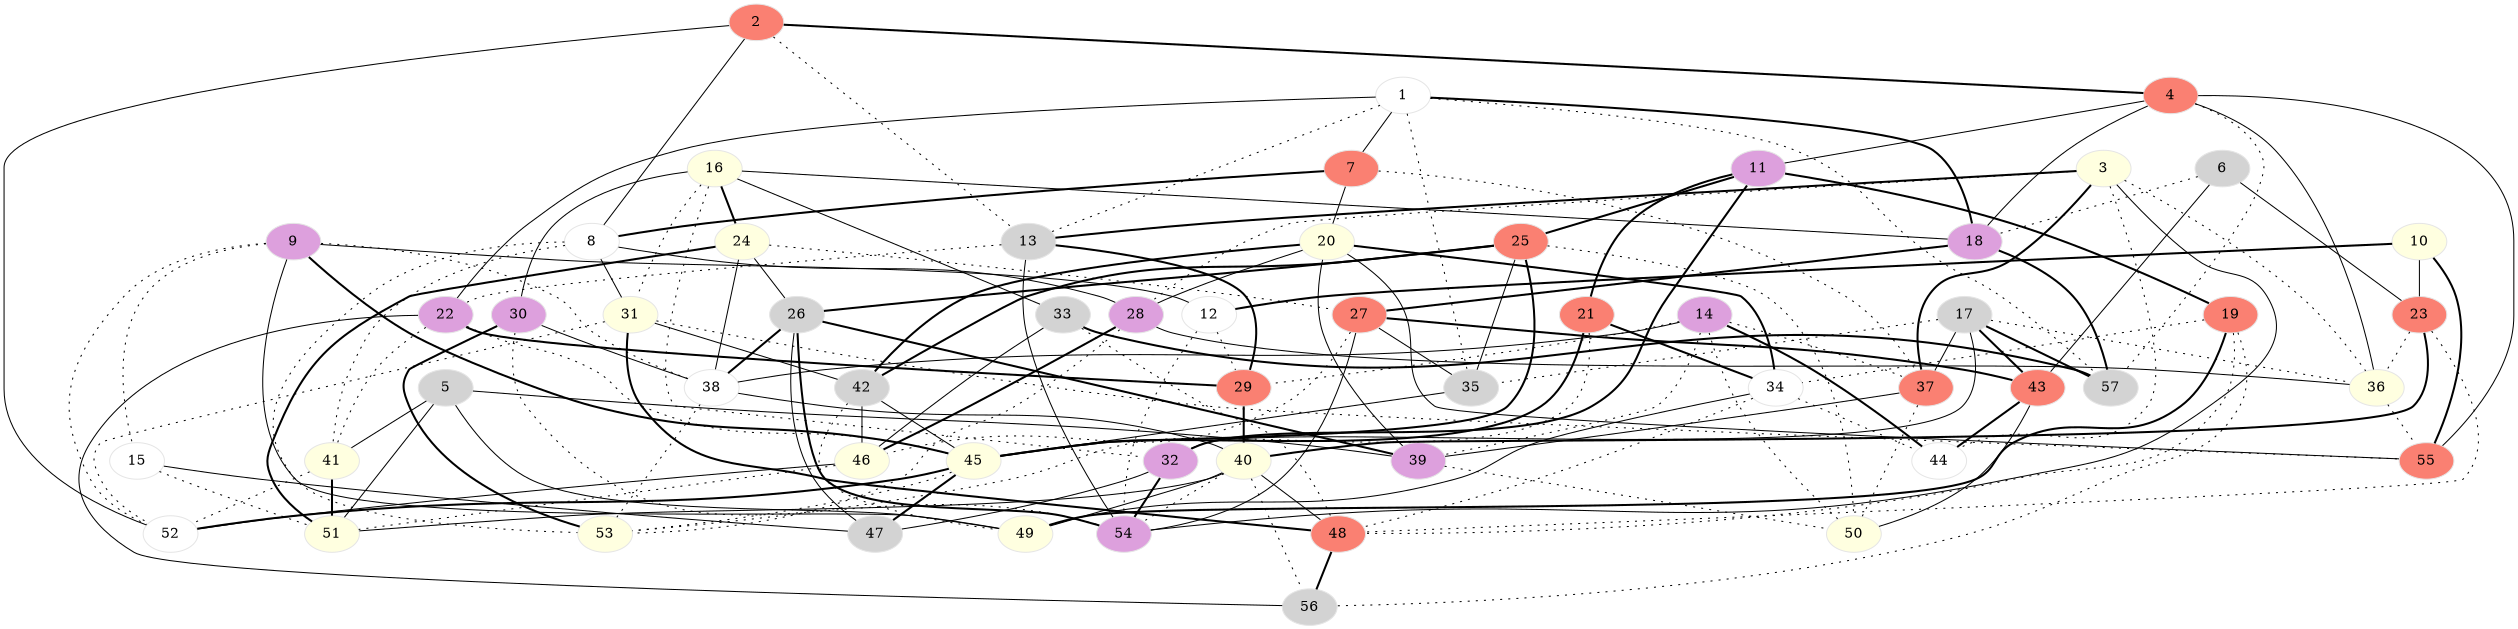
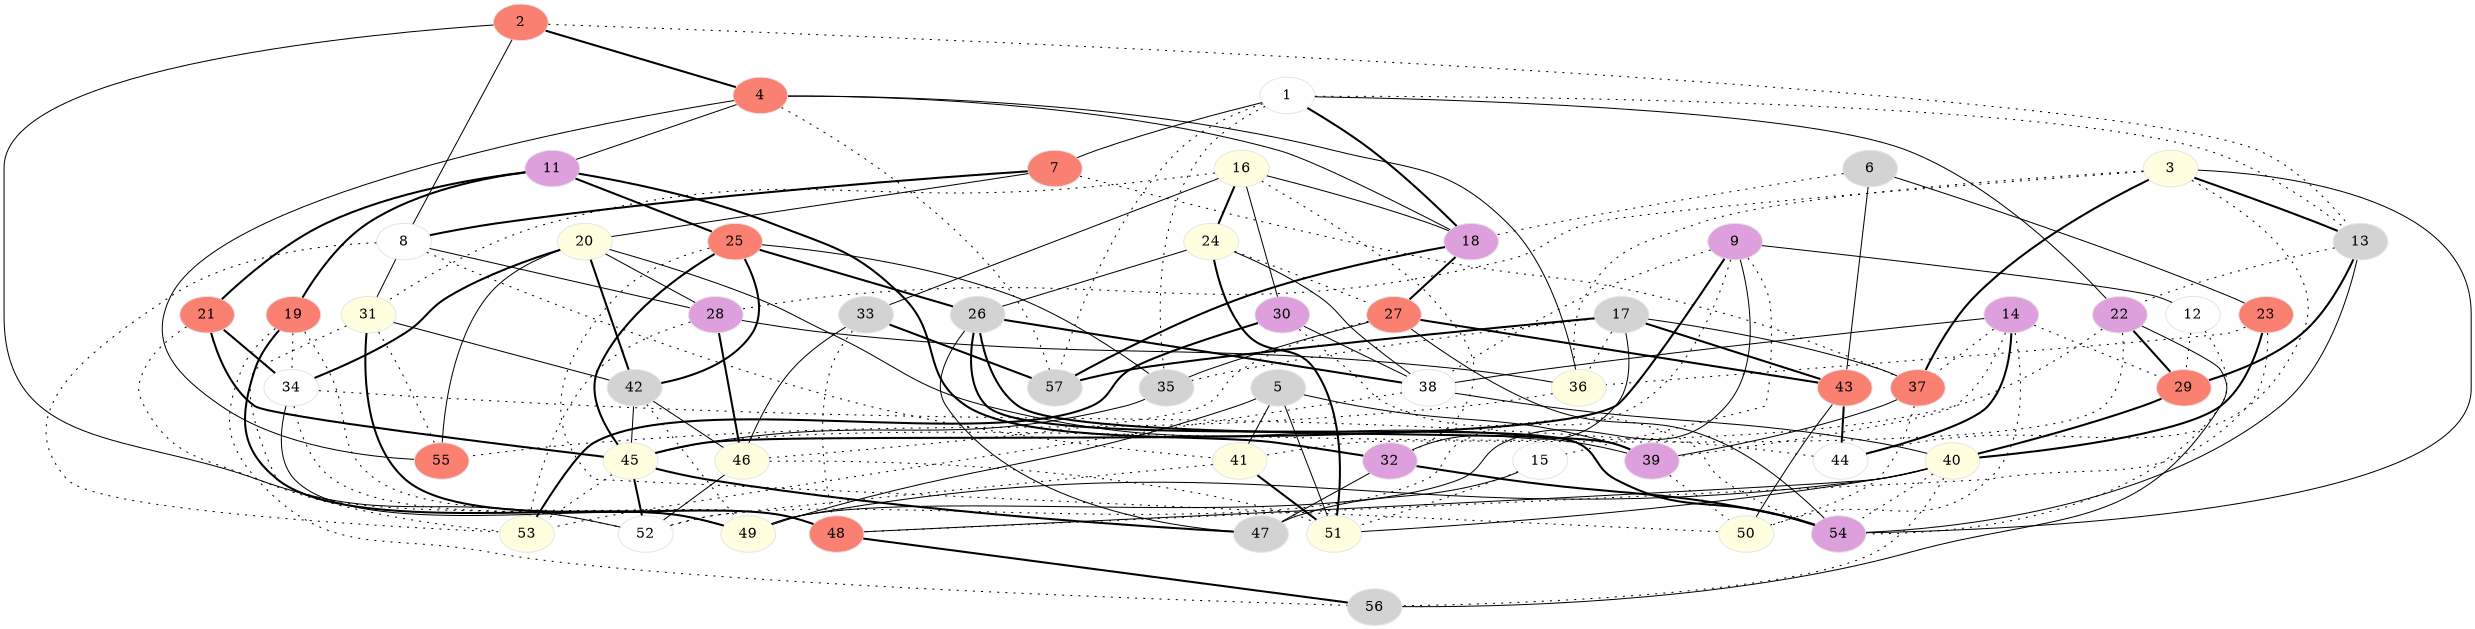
(2419, 242) -> none
